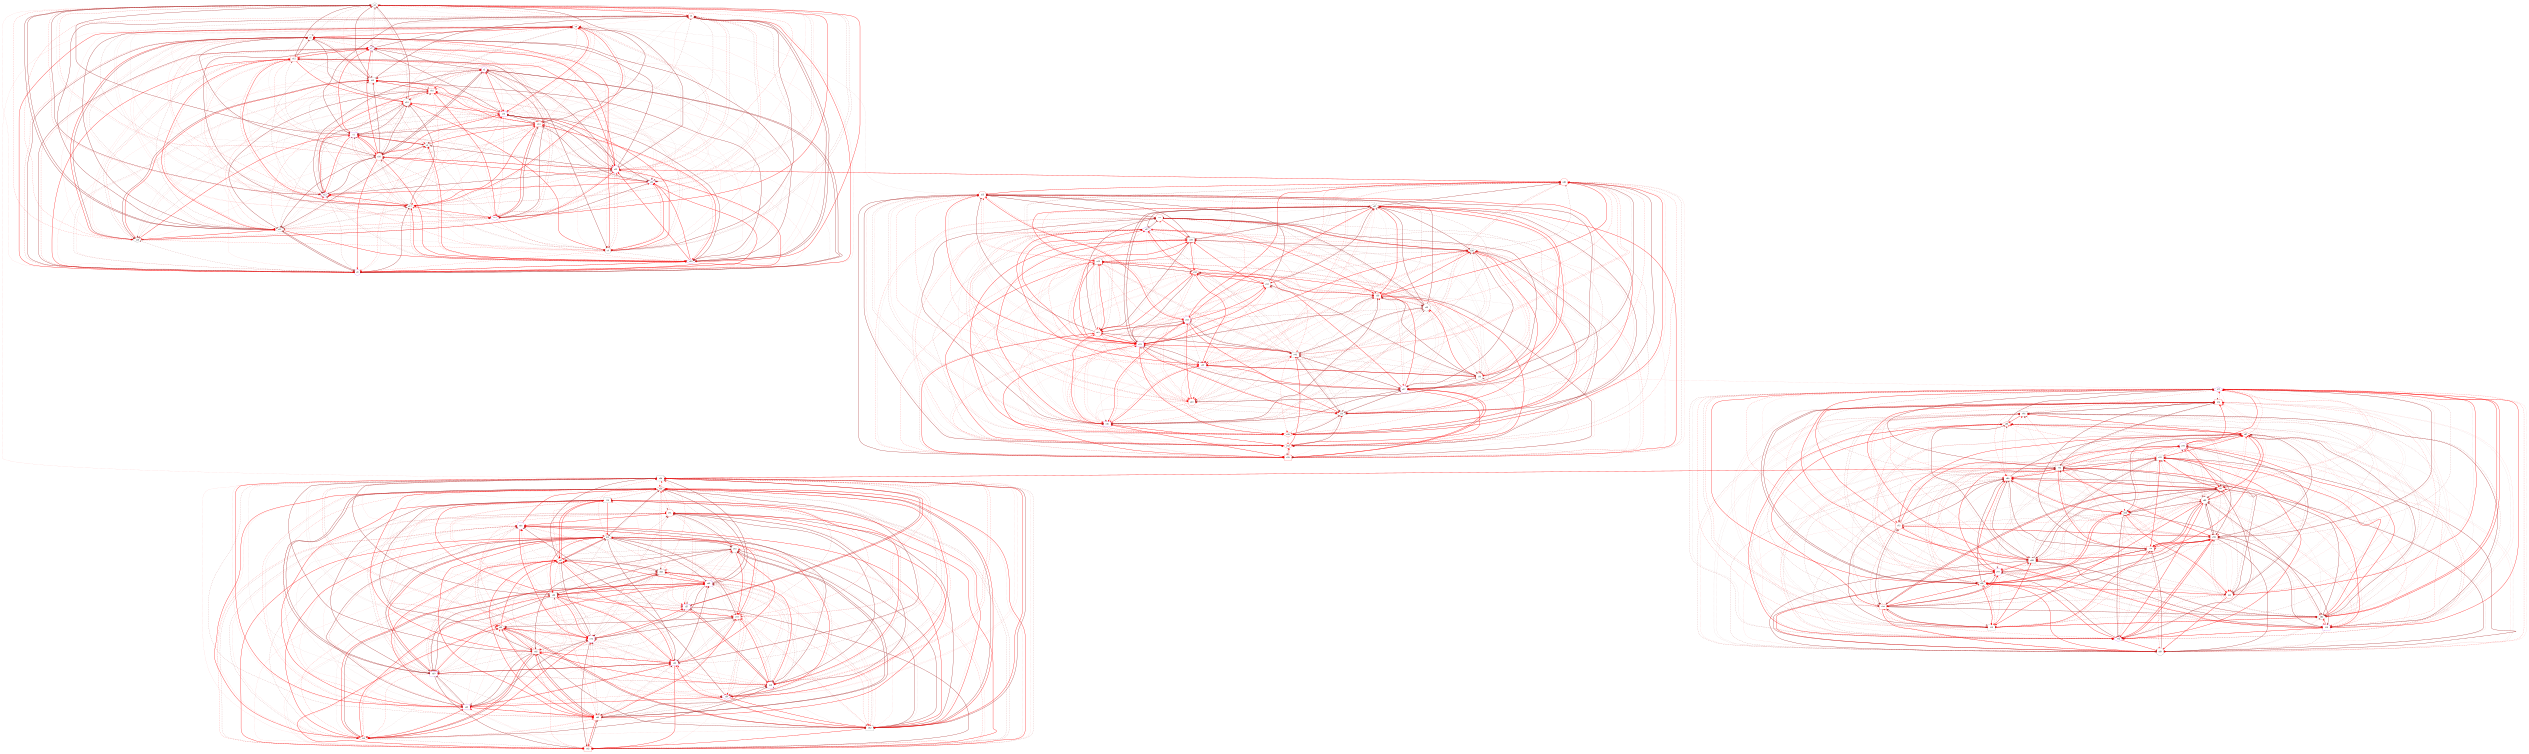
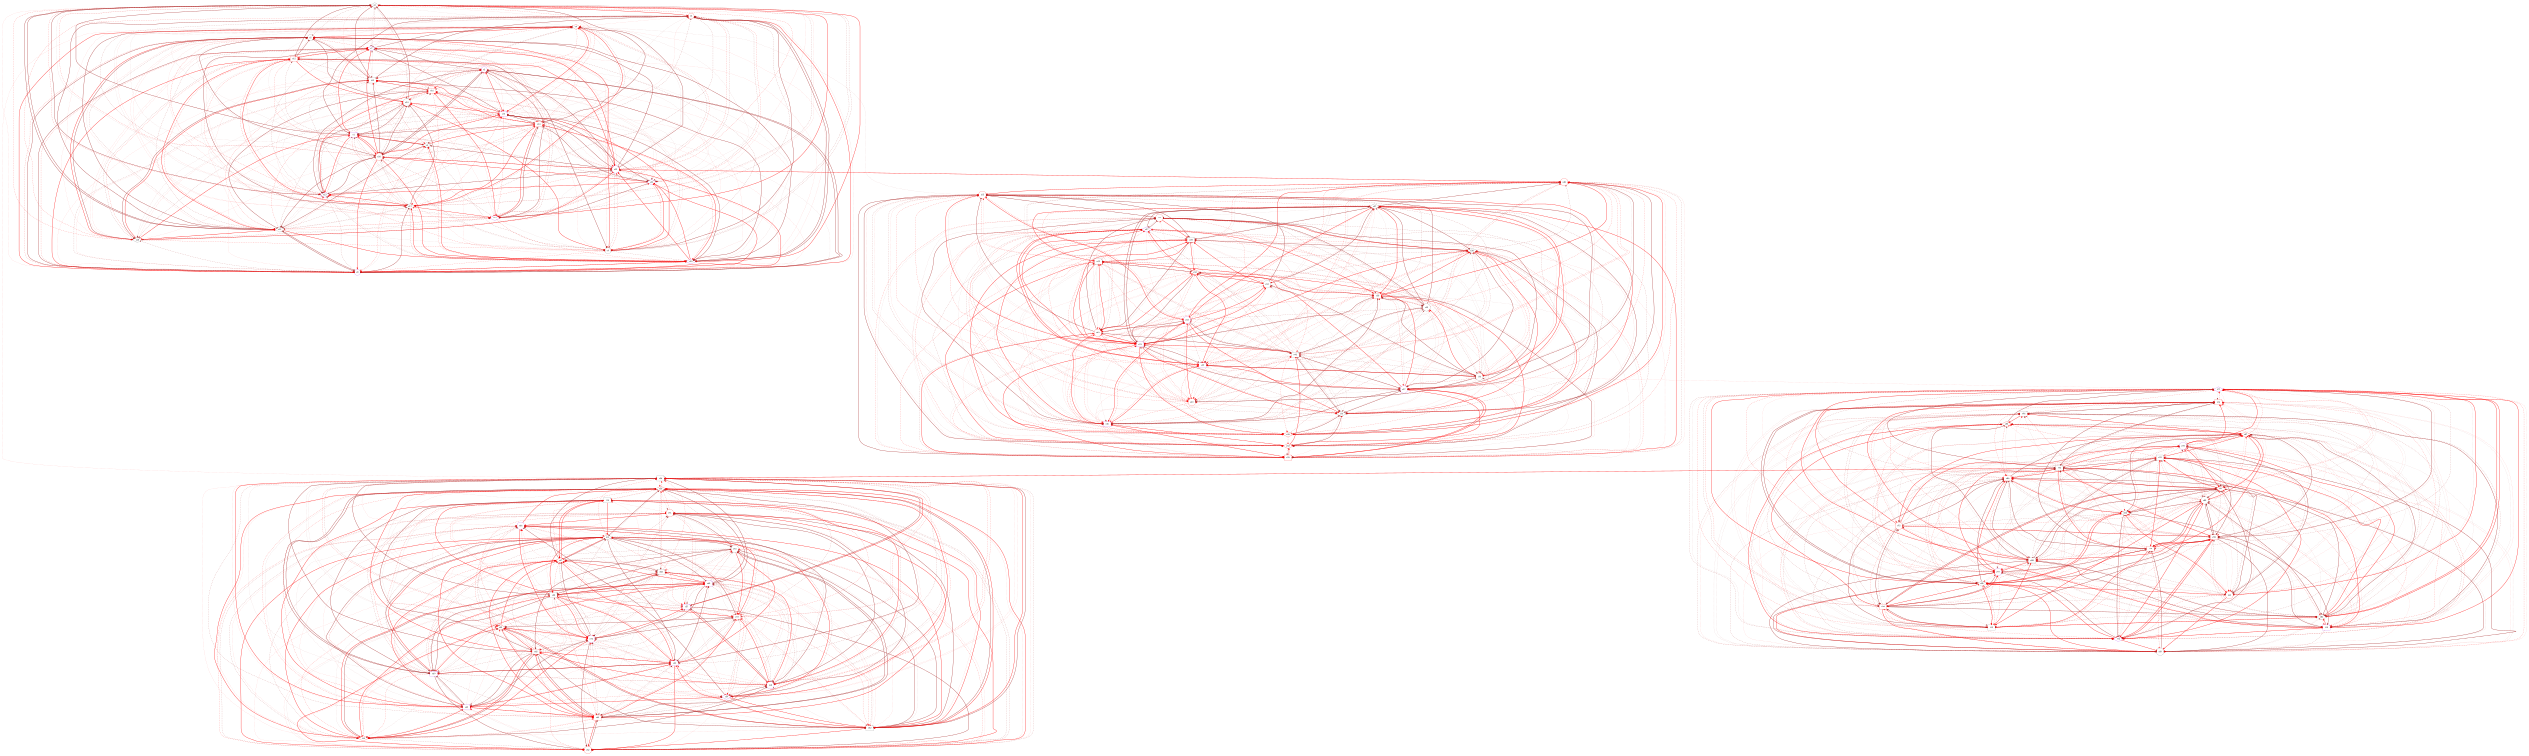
(1033, 308) -> (1033, 308)
(588, 749) -> (588, 750)
